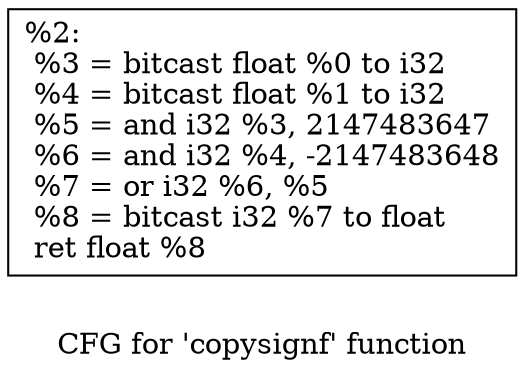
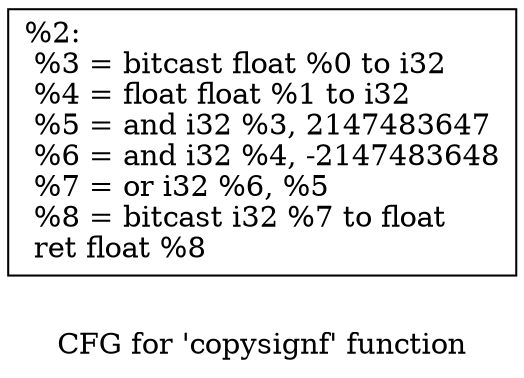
(236, 95) -> (218, 95)
